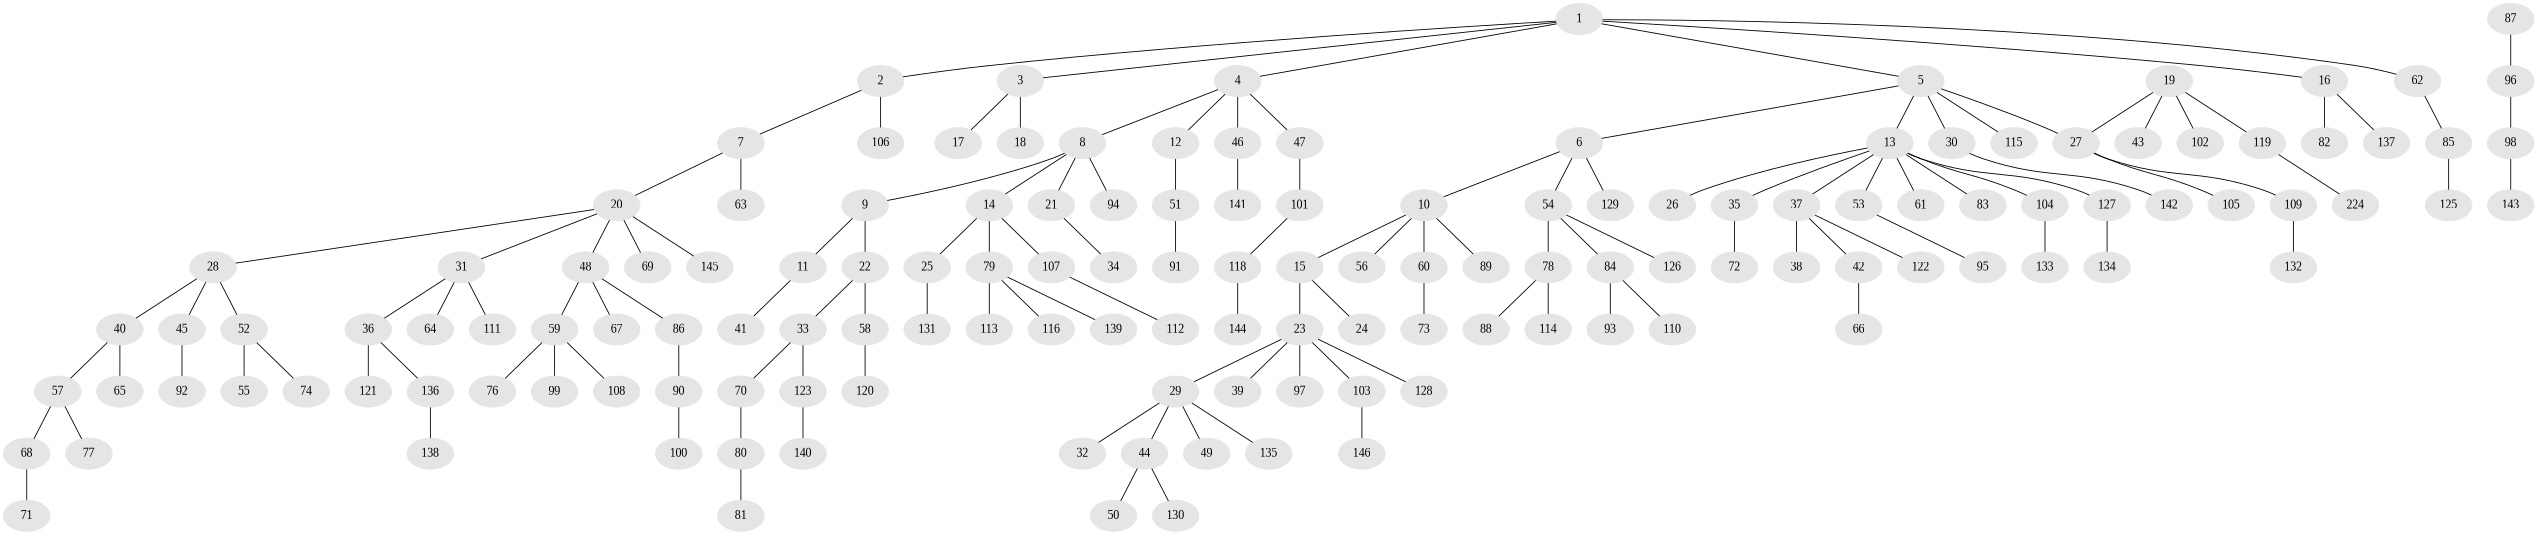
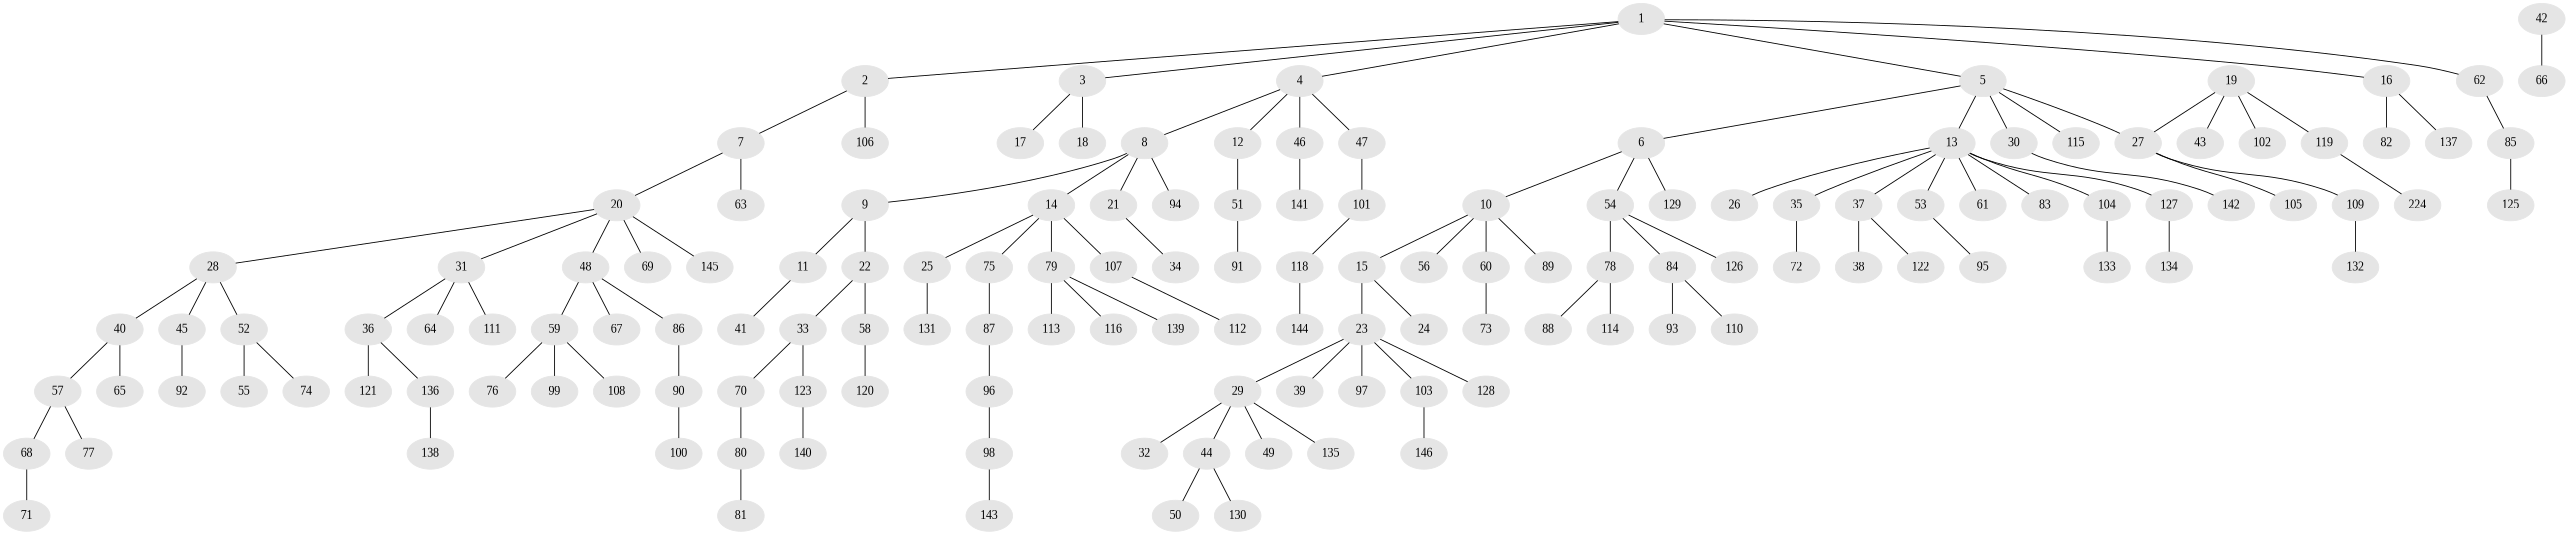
(1828, 236) -> none
none -> (989, 267)
